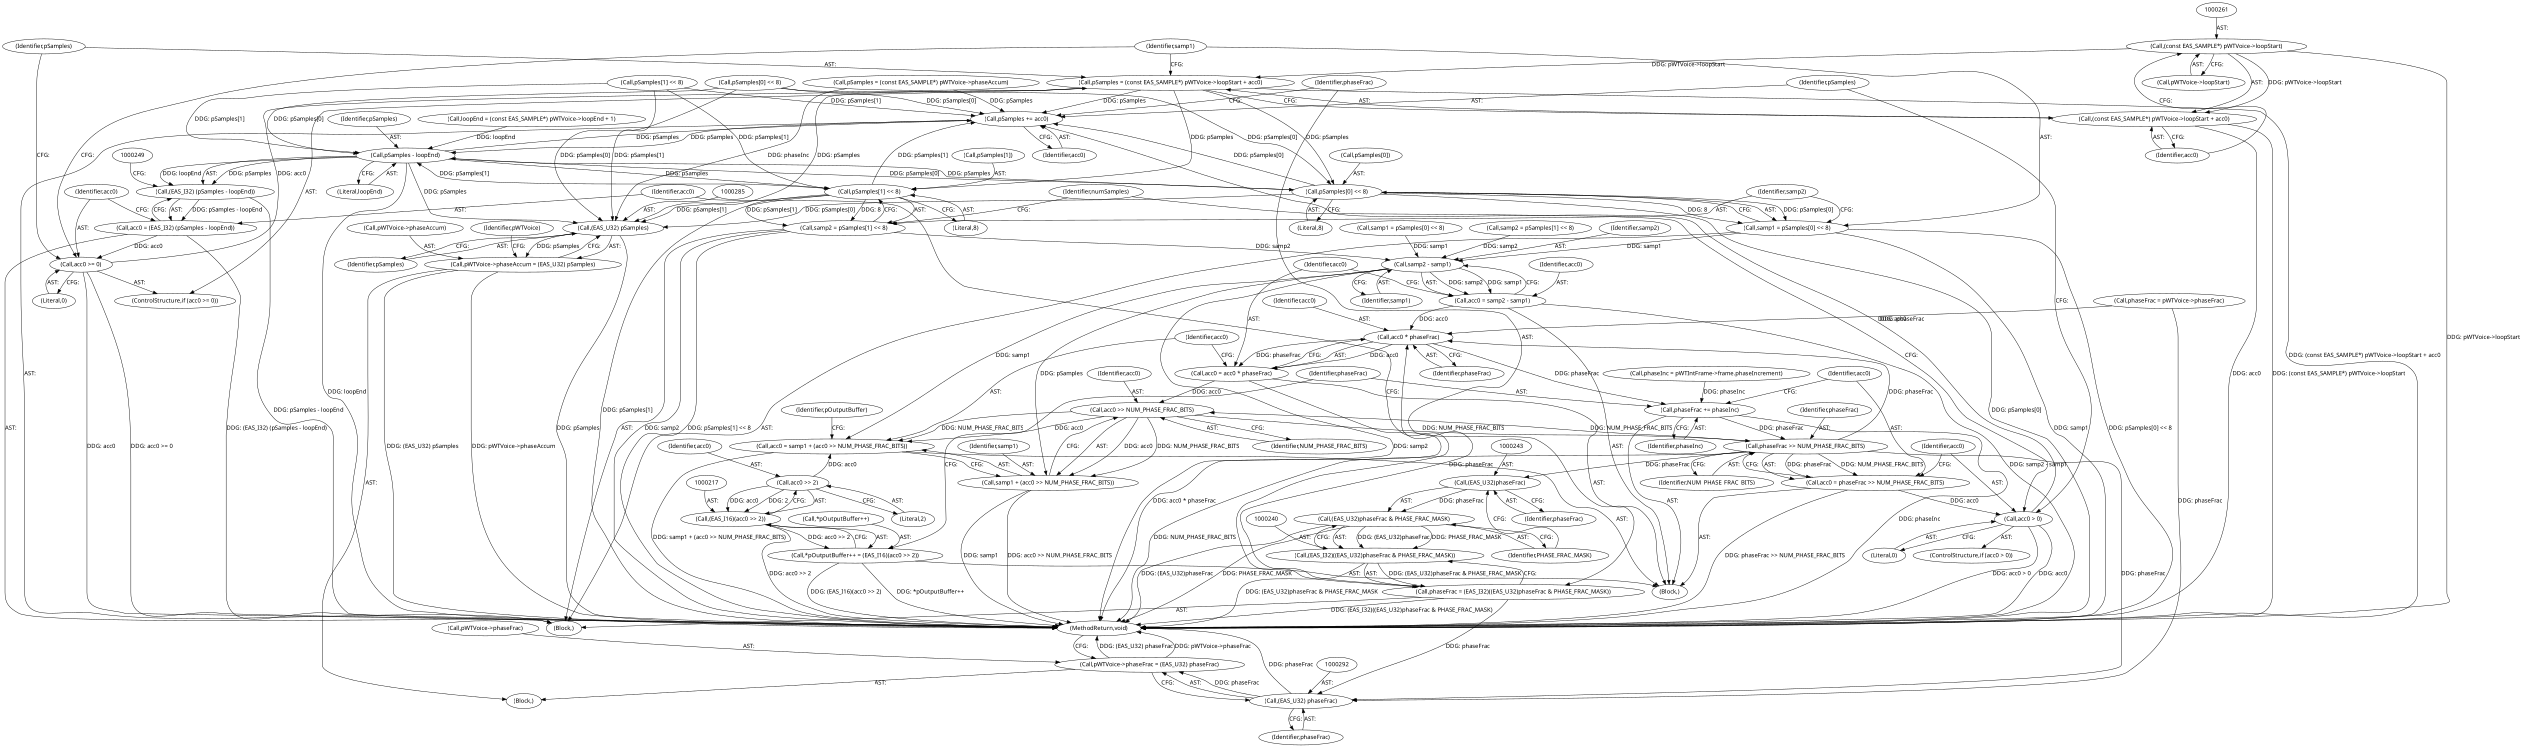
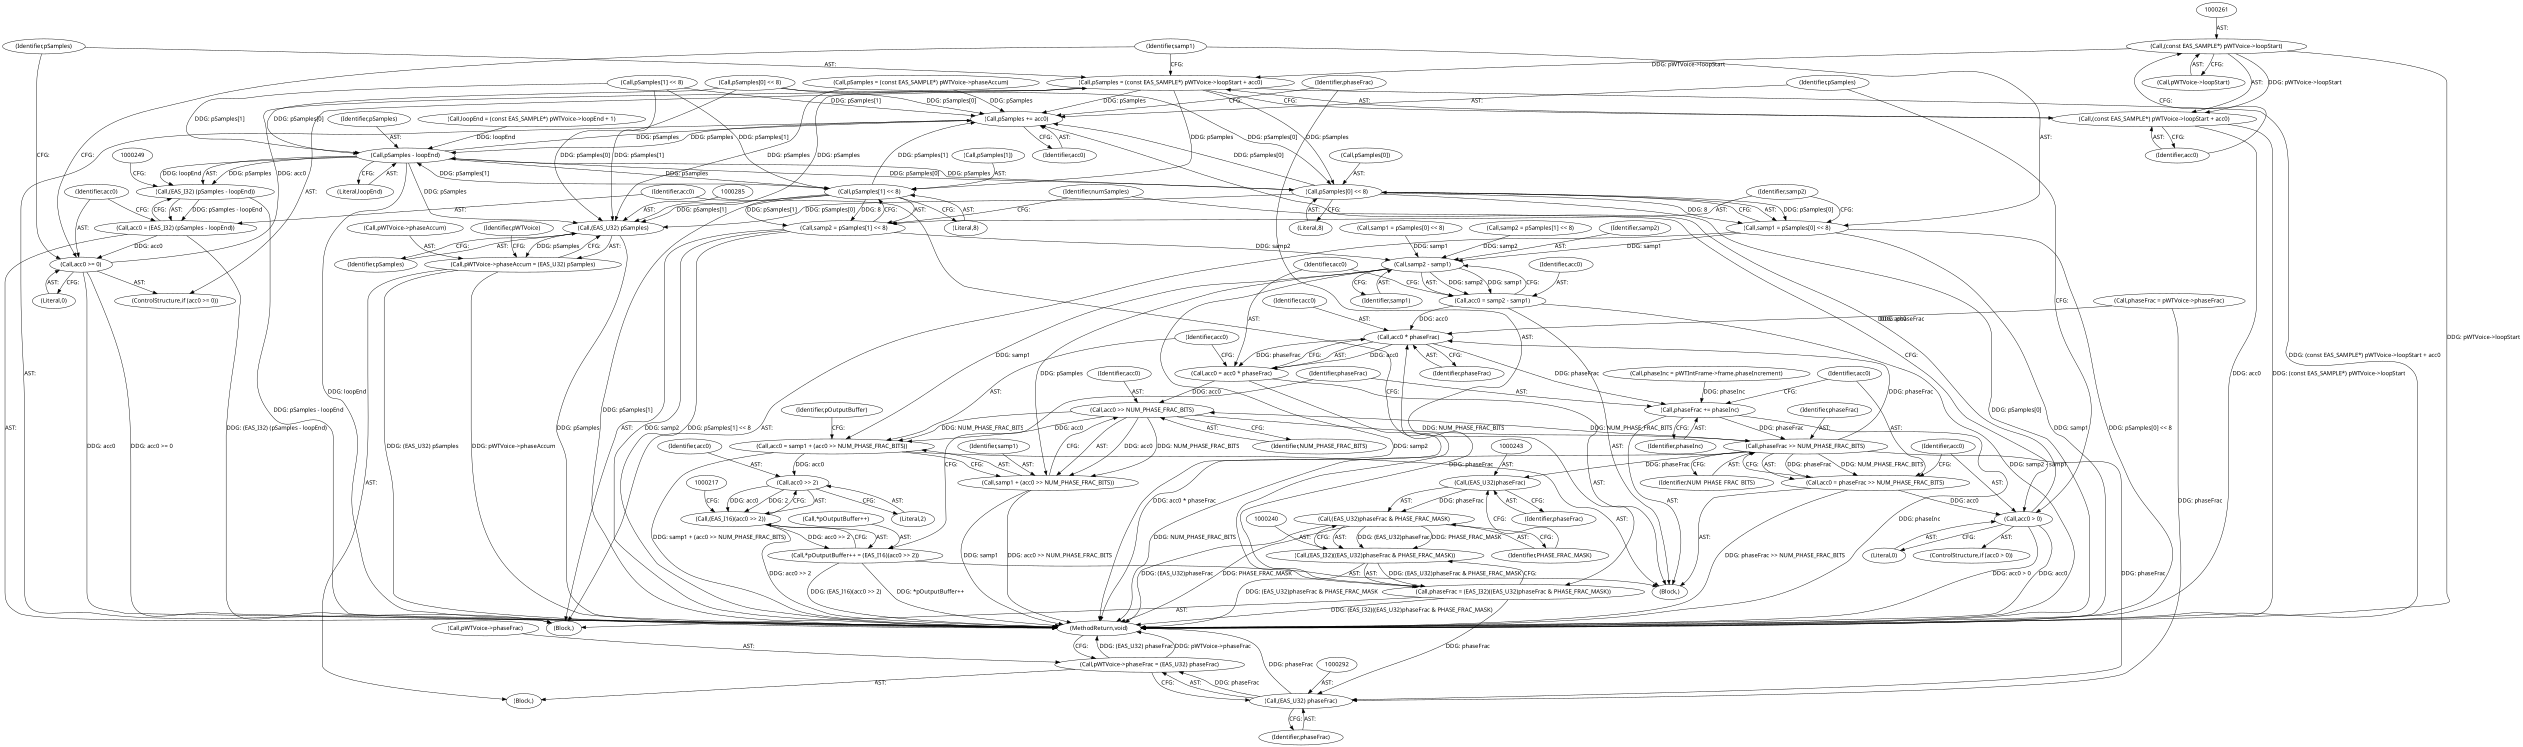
(789, 156) -> (789, 156)
(823, 469) -> (796, 461)
(714, 501) -> (714, 501)
